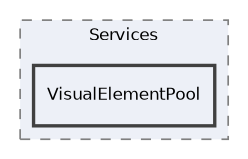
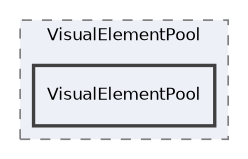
(124, 36) -> (124, 36)
